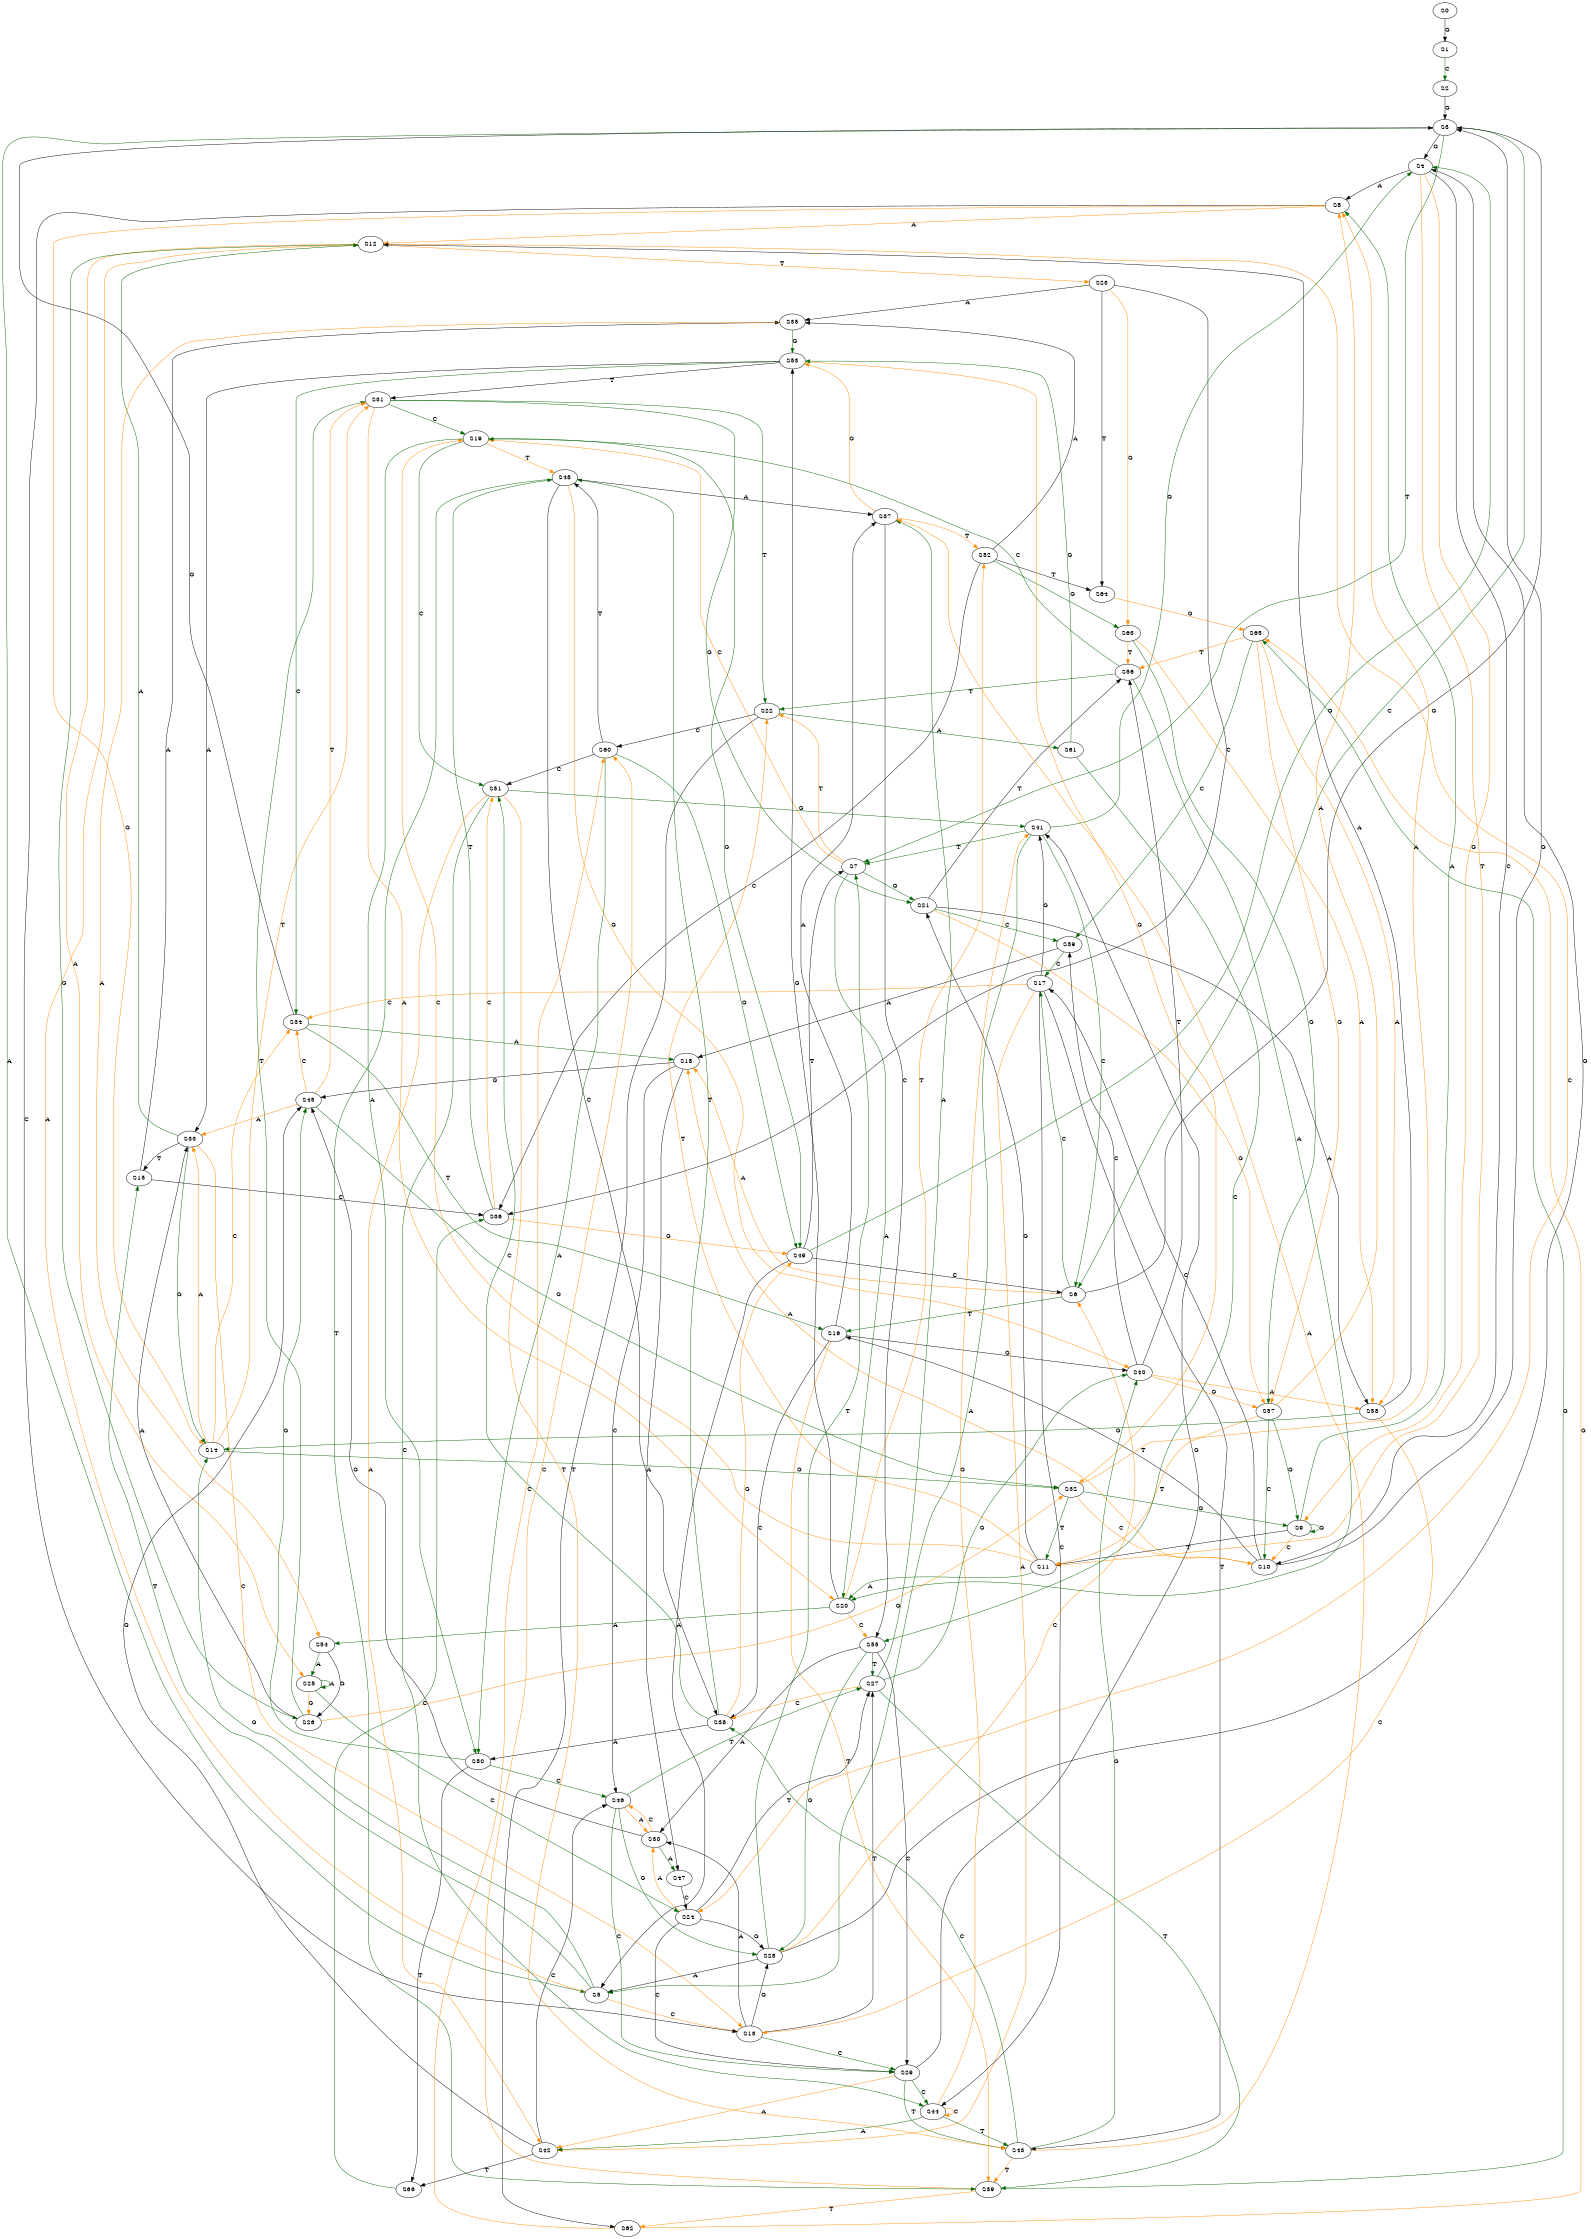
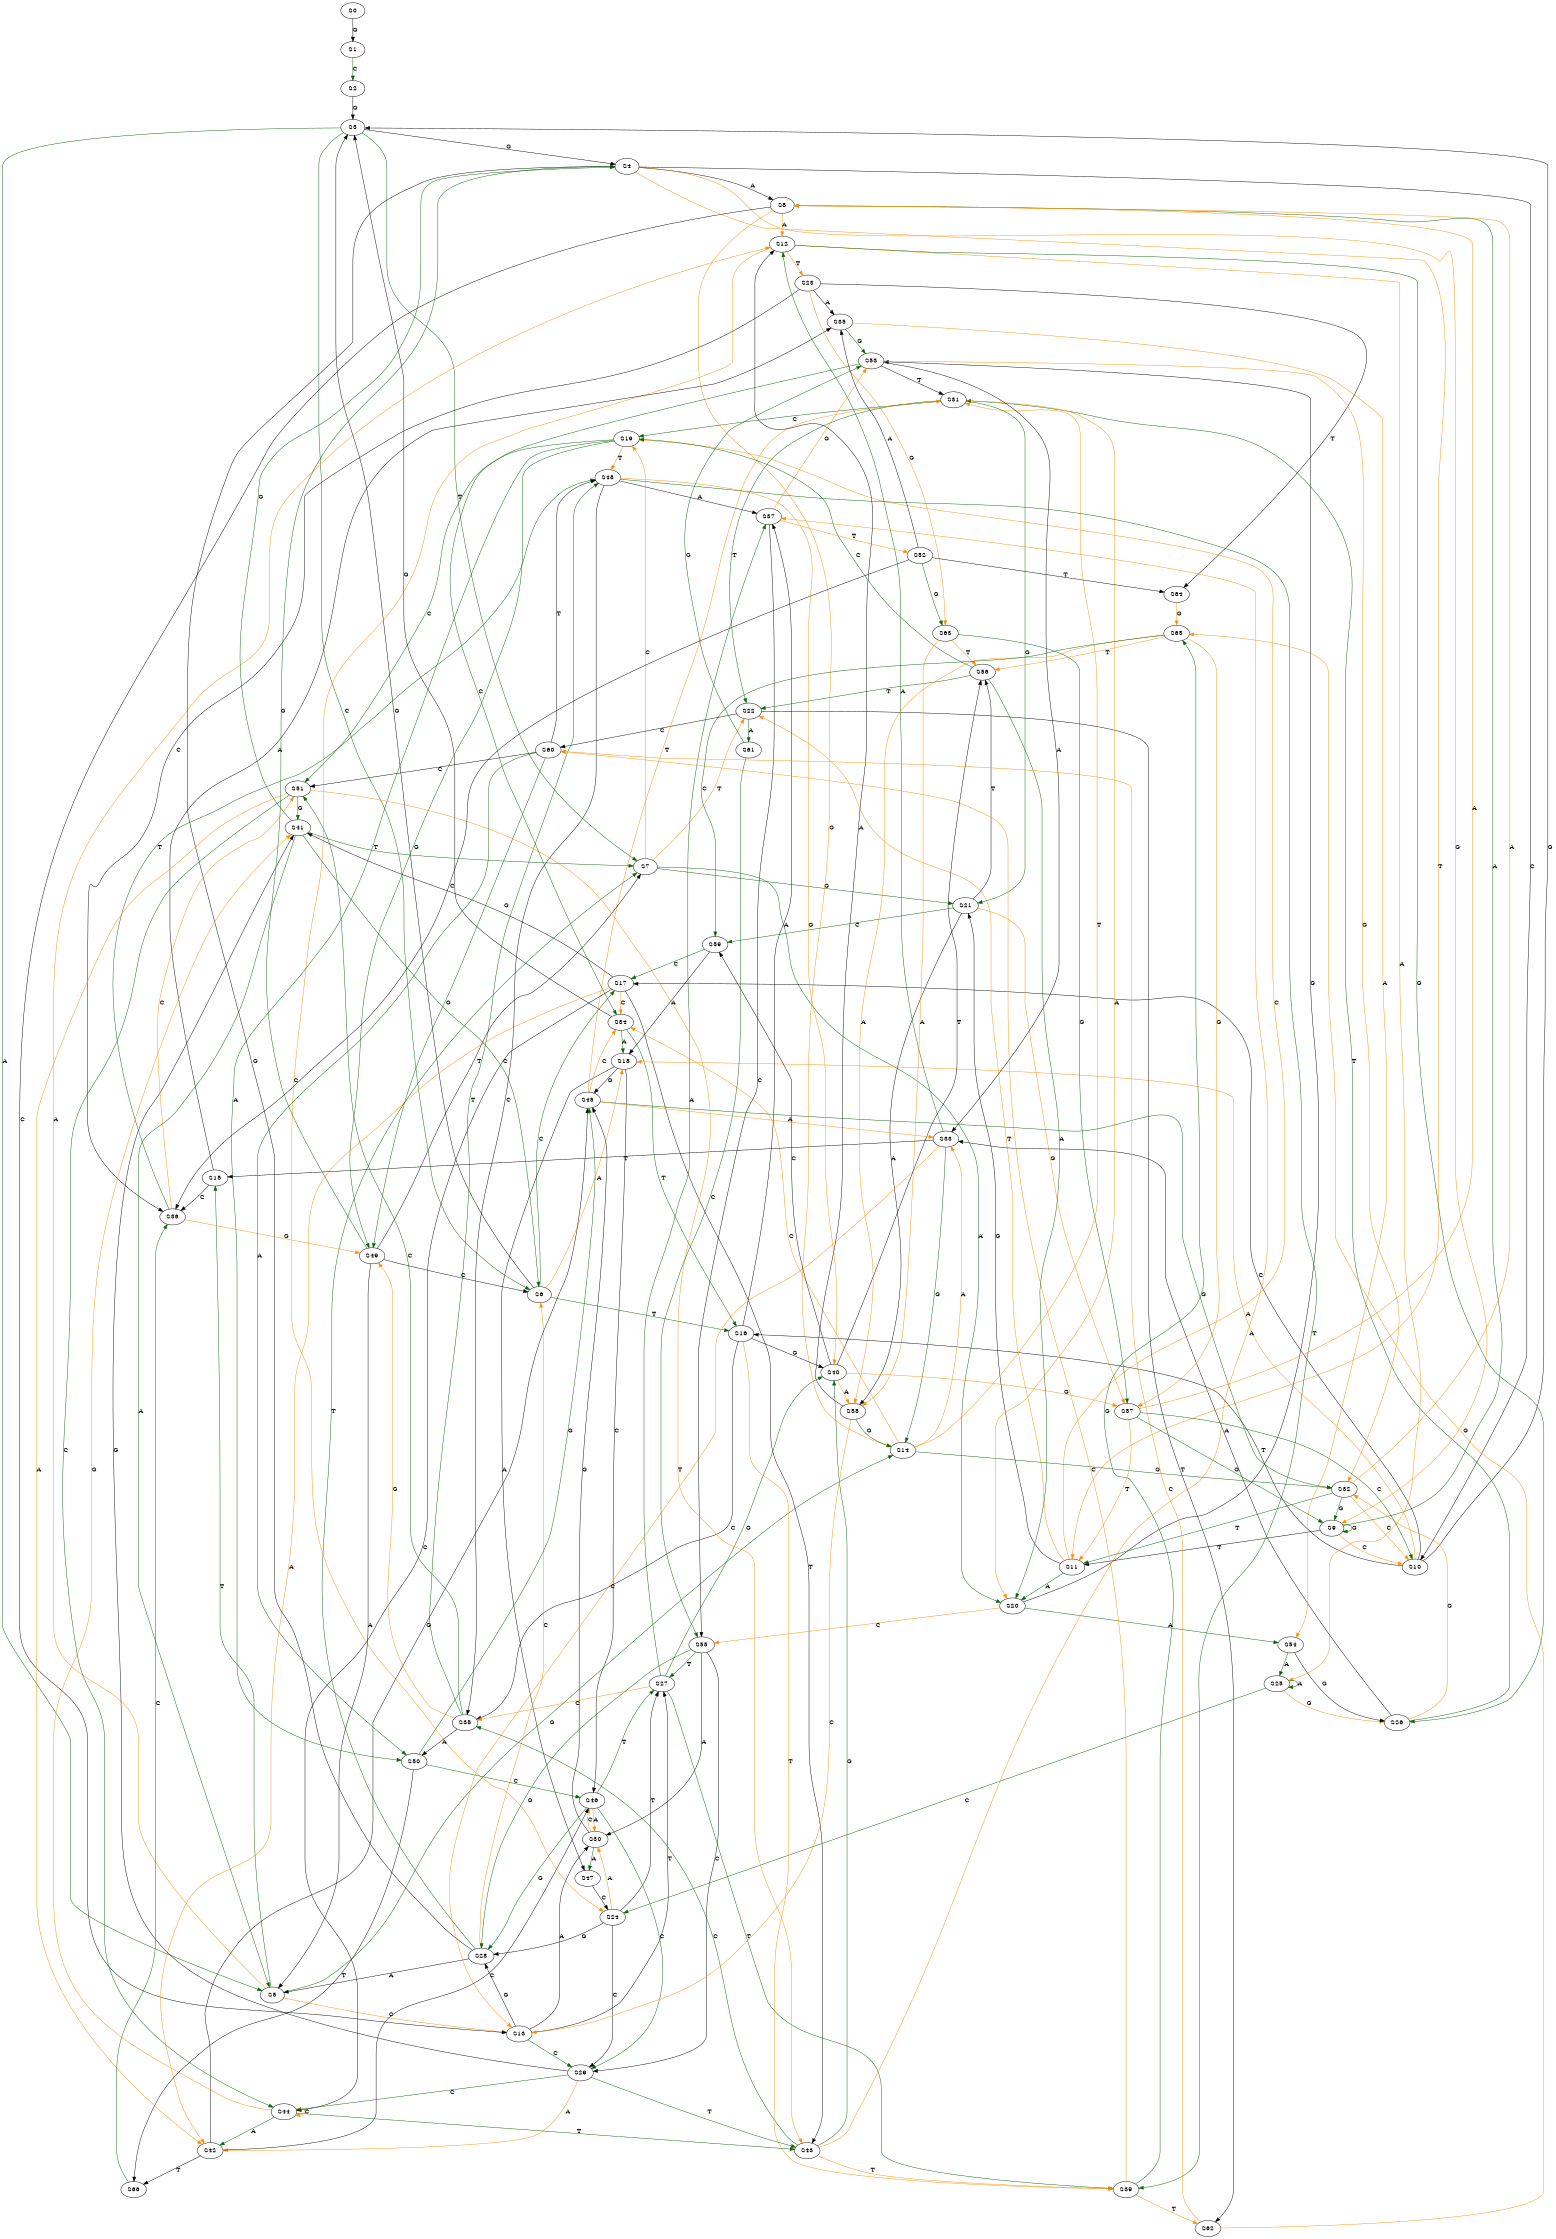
(919, 1082) -> none
